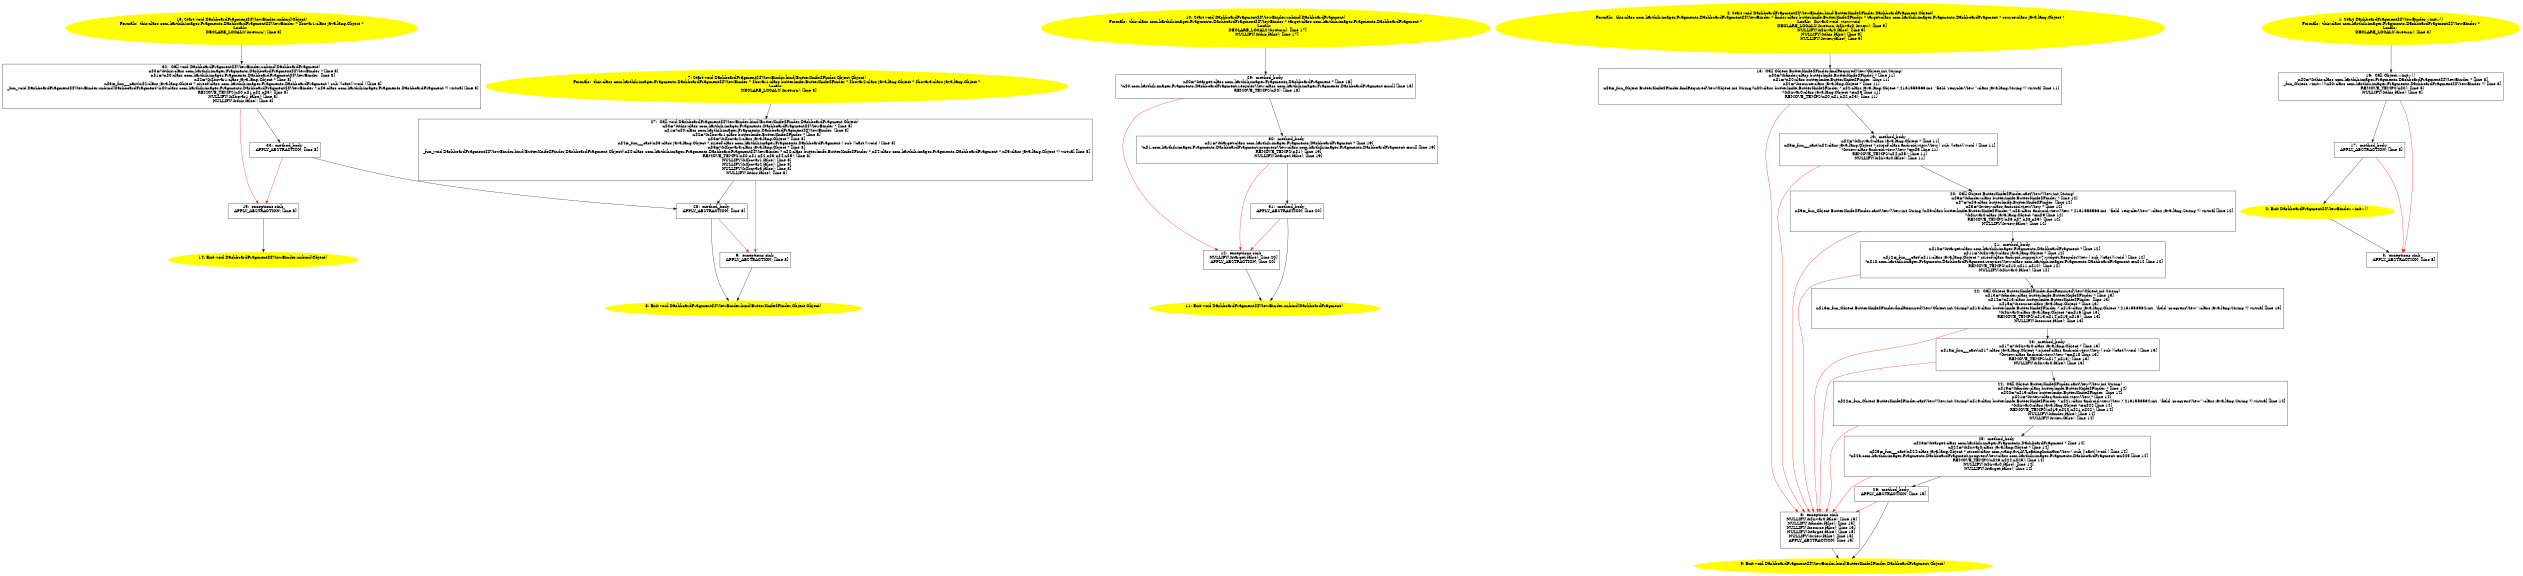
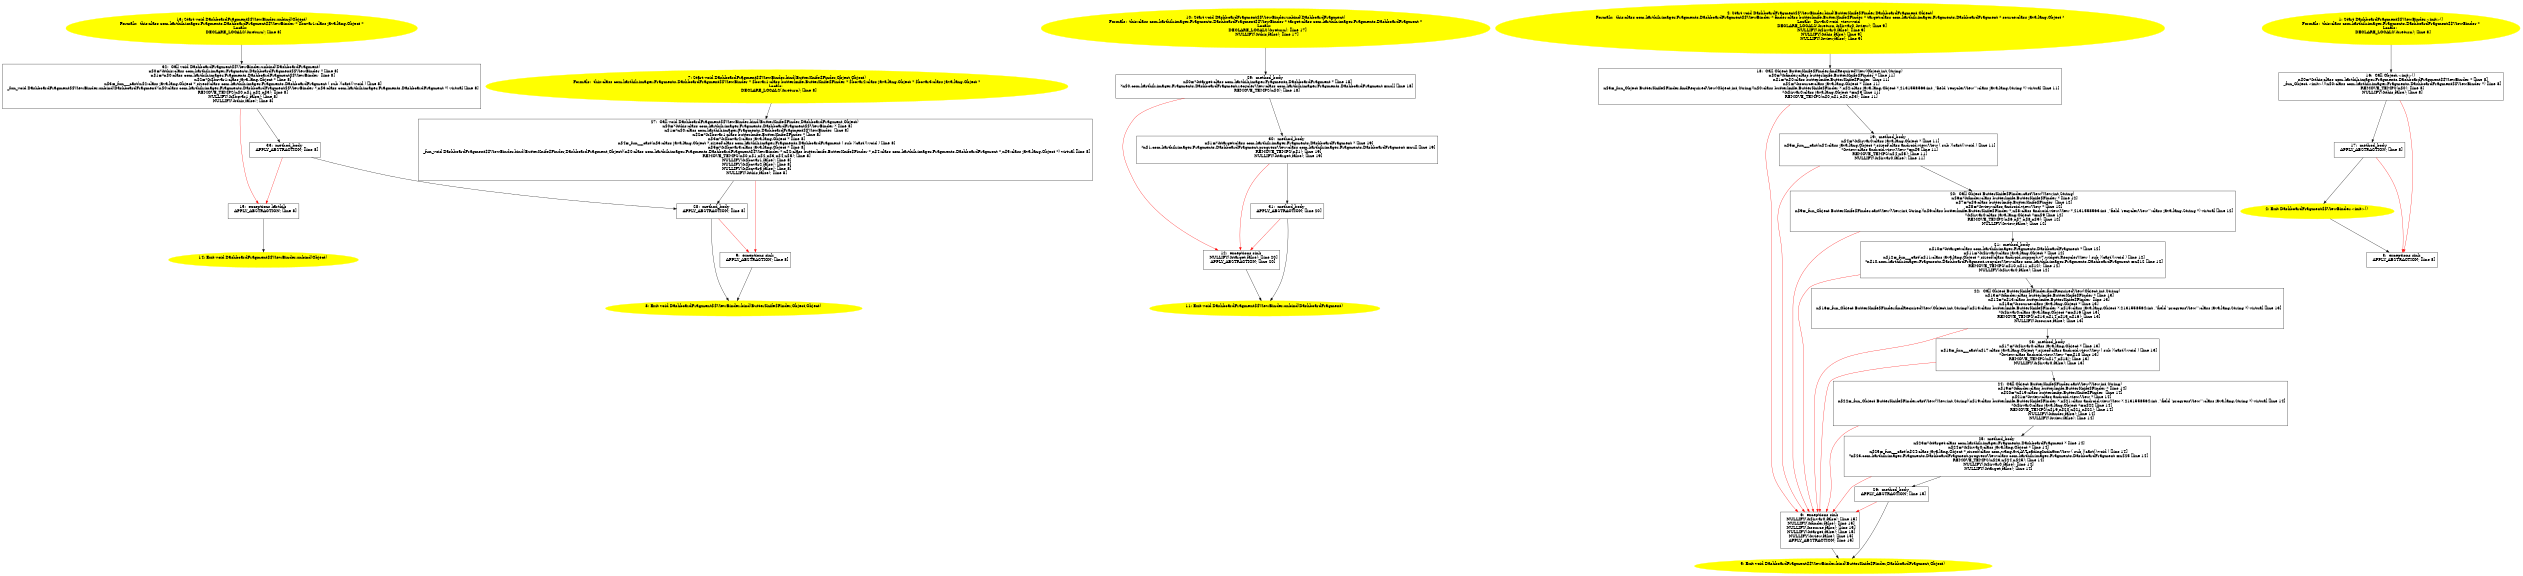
(264, 211) -> (264, 211)
